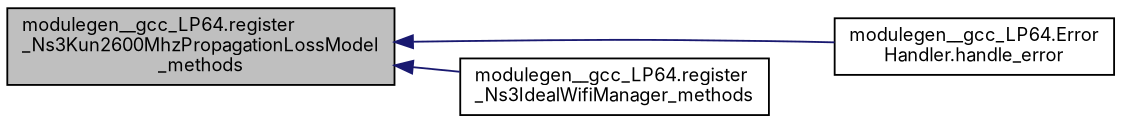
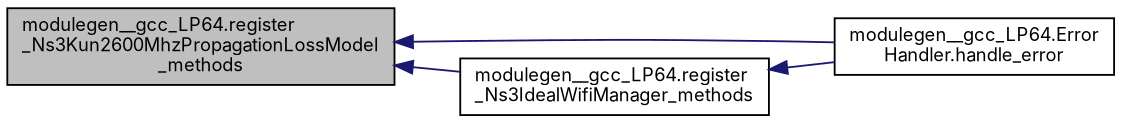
none -> (811, 65)
